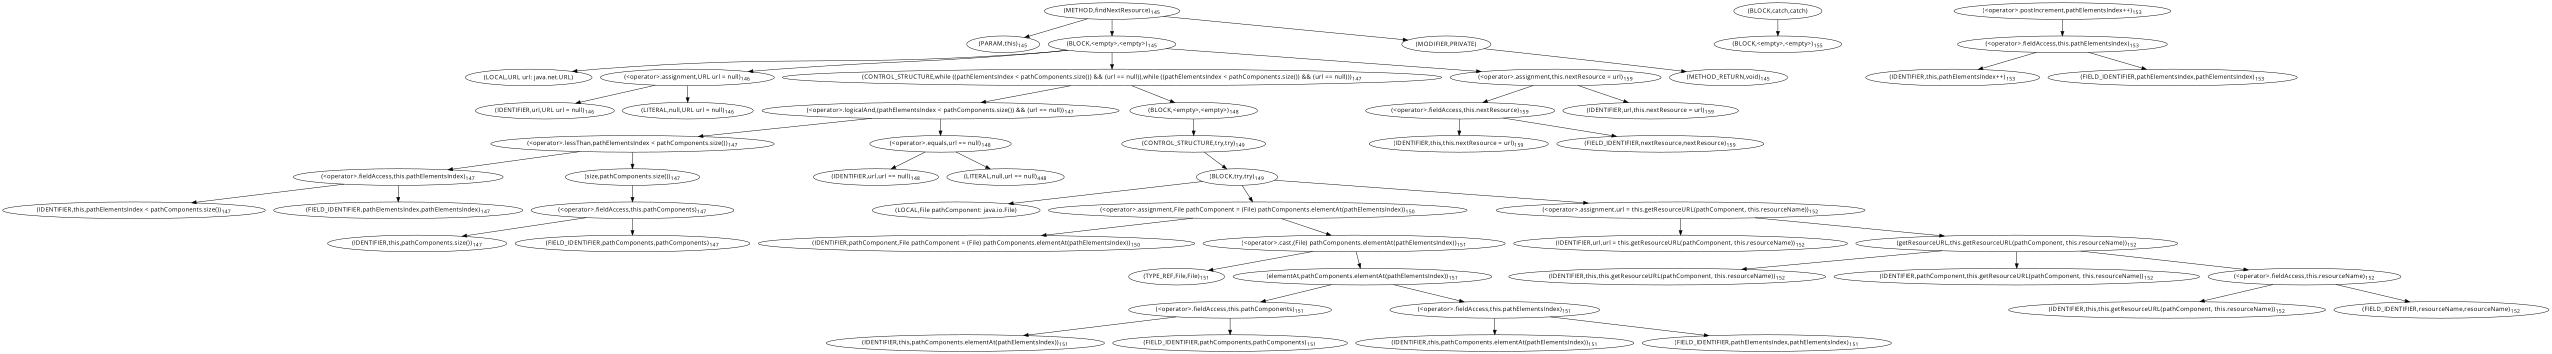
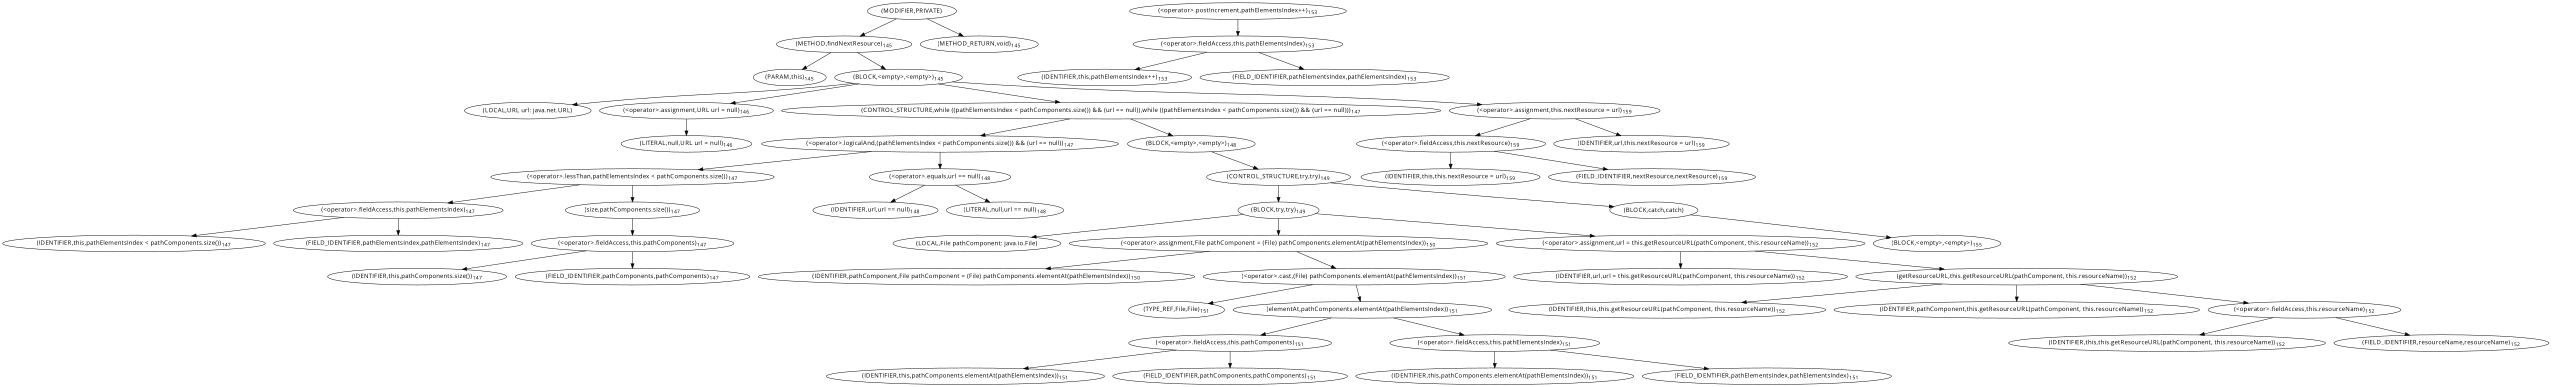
(1283, 28) -> (880, 27)
(545, 111) -> none
(1042, 176) -> (1042, 210)
none -> (1470, 195)
